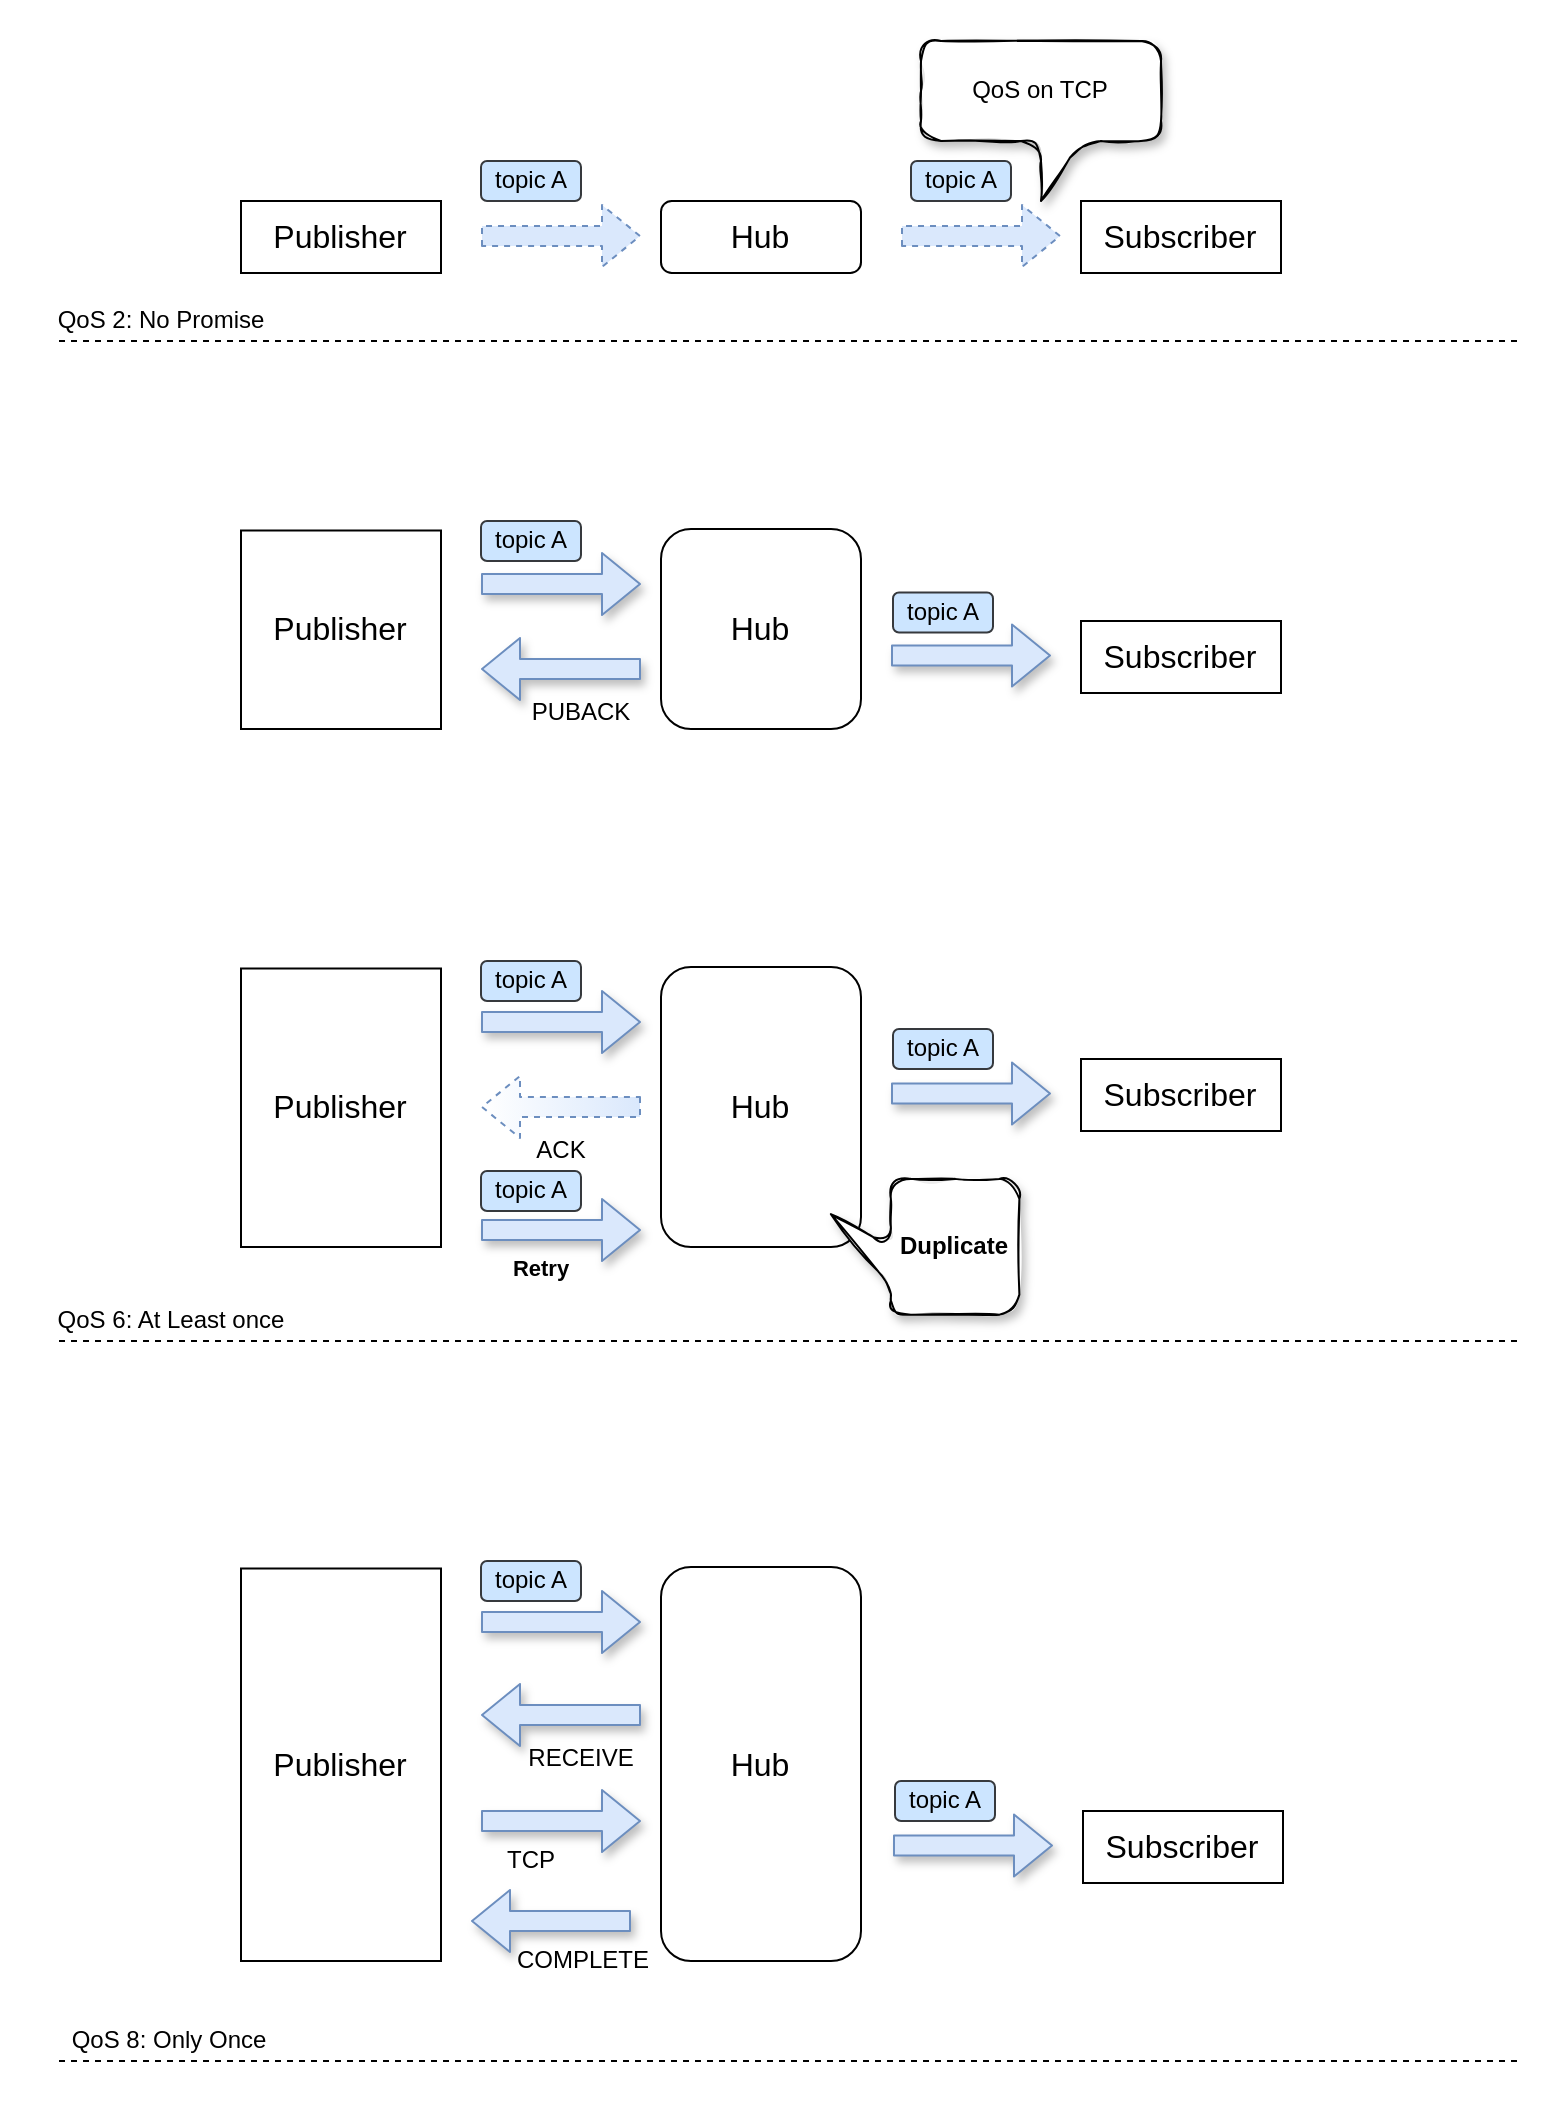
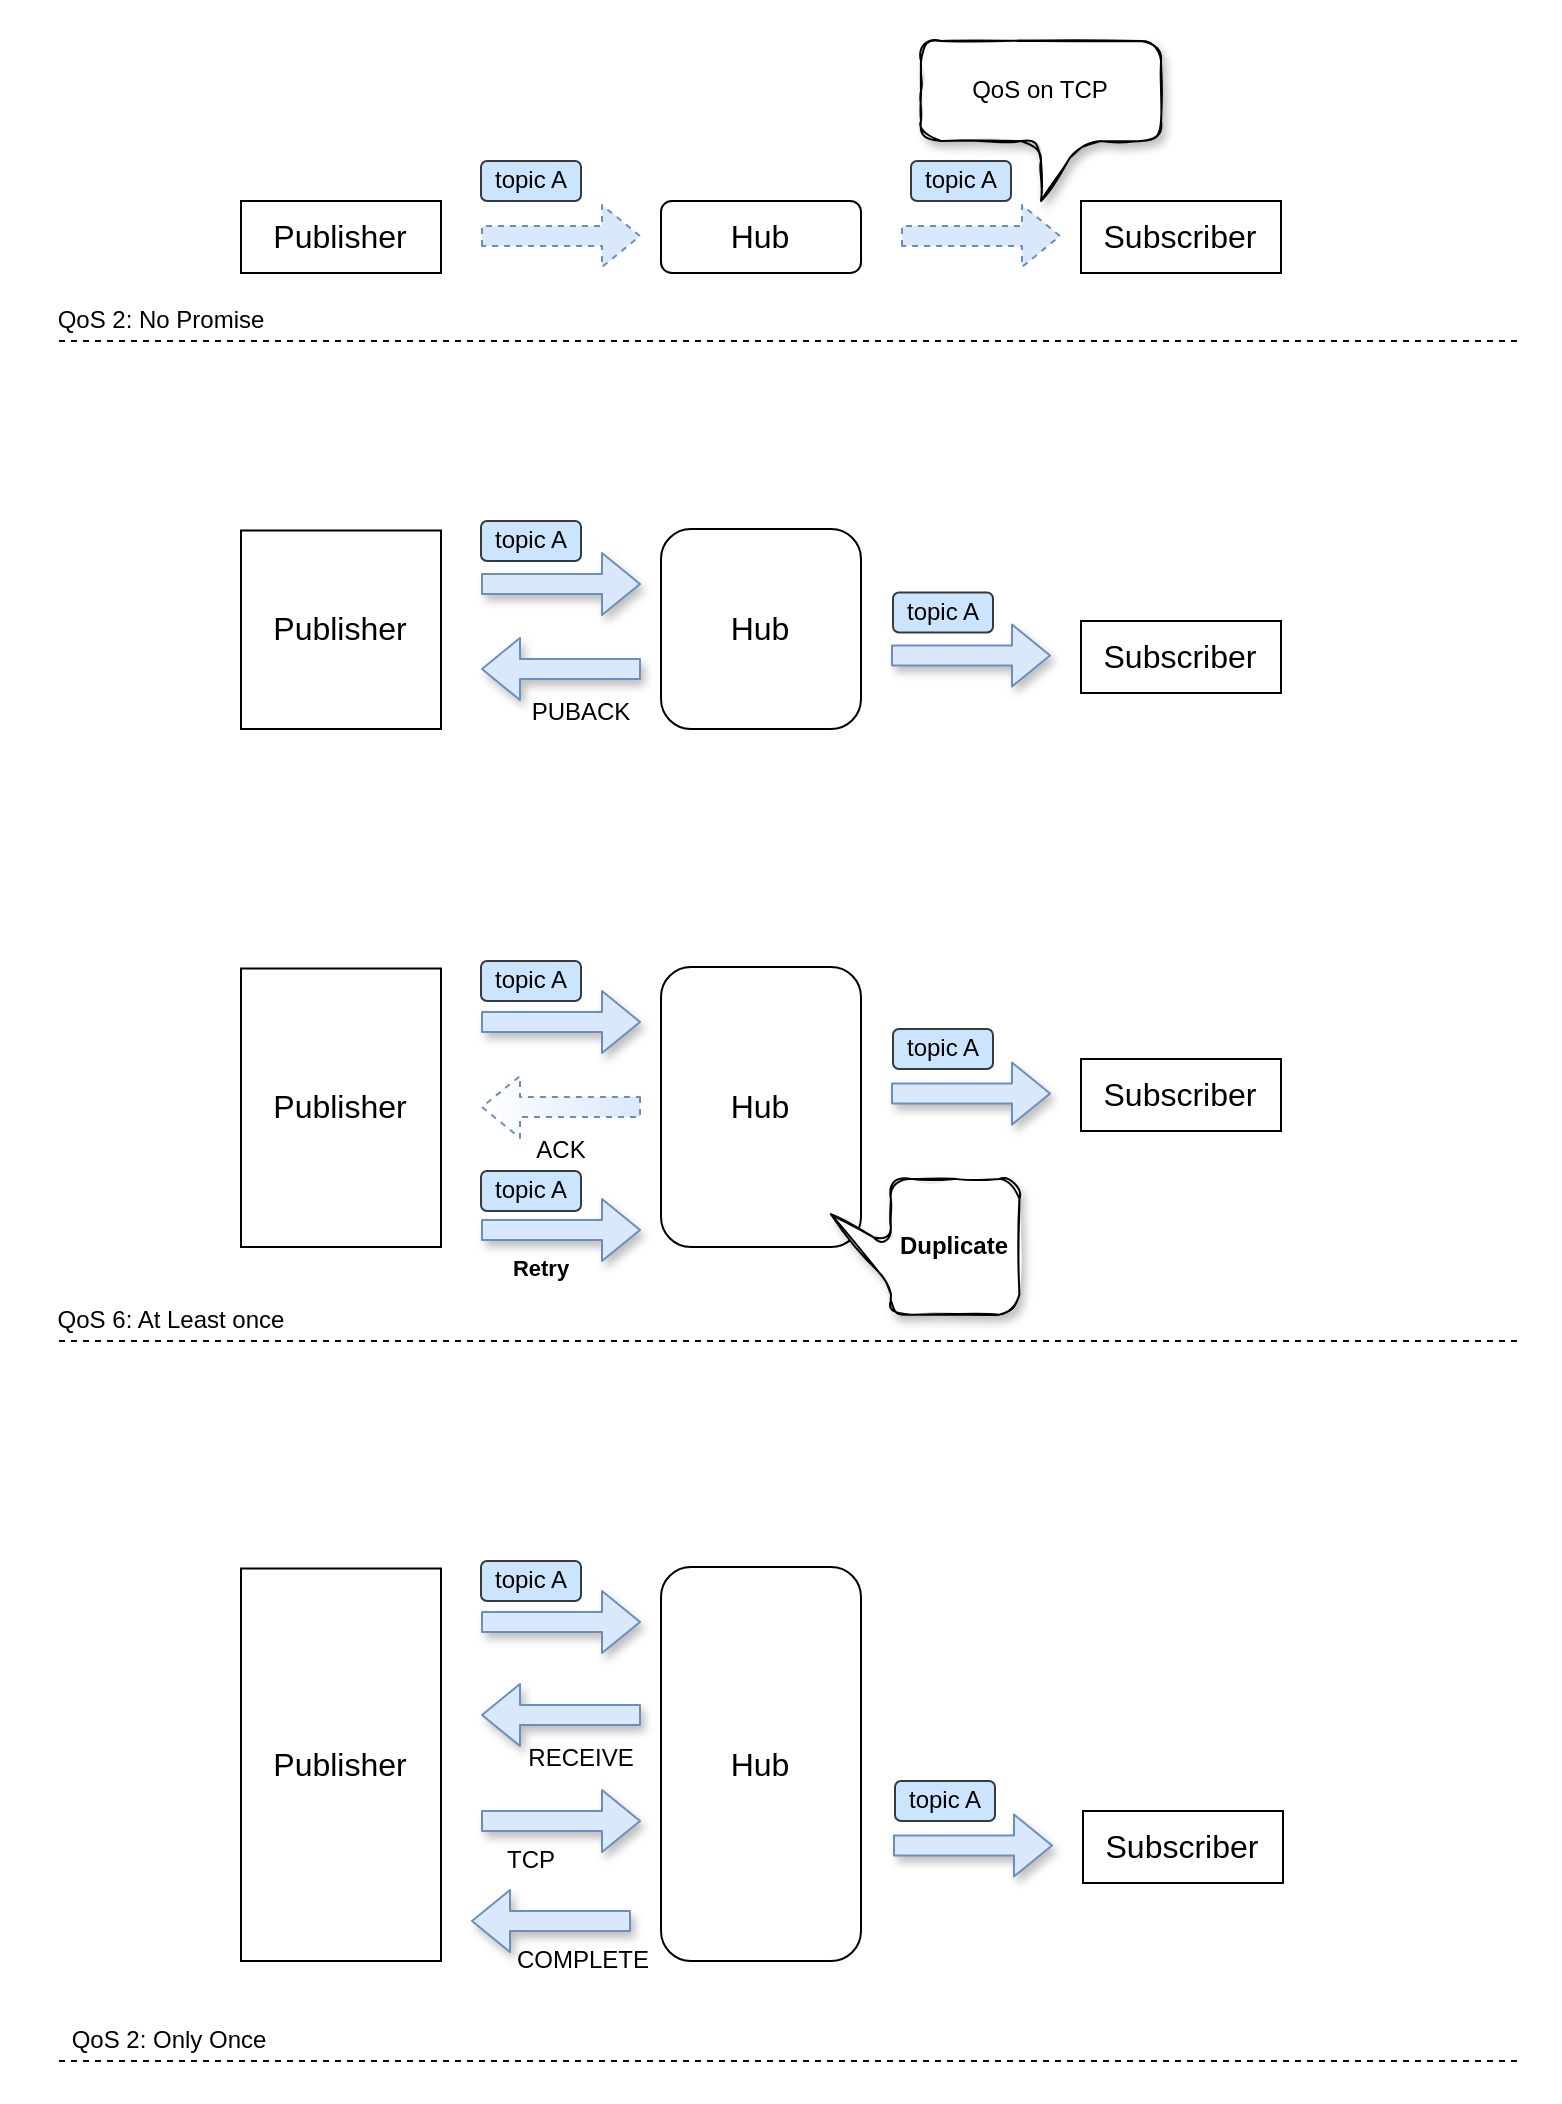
(170, 2041) -> (170, 2041)
